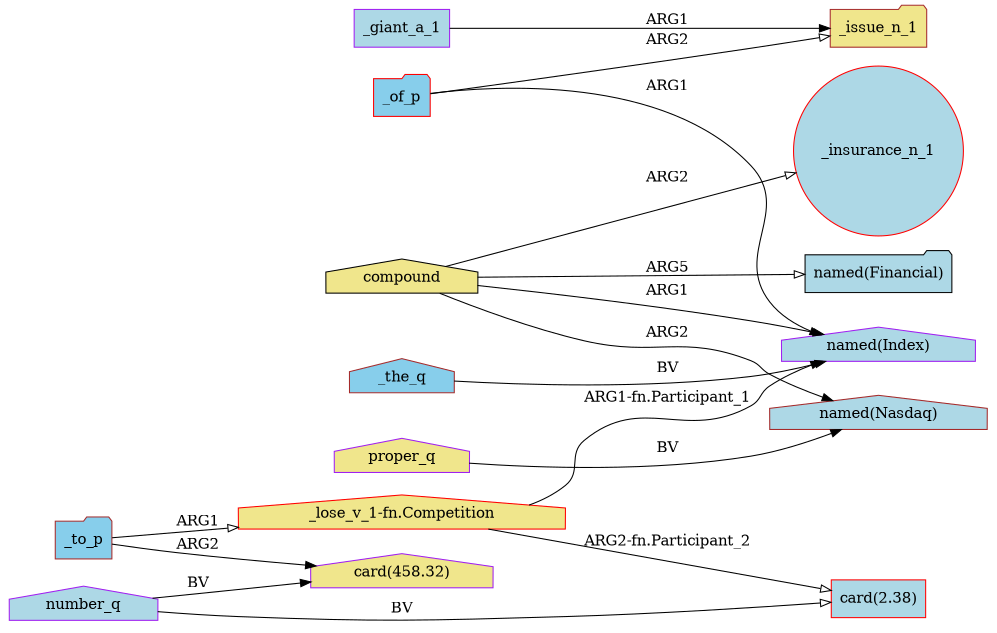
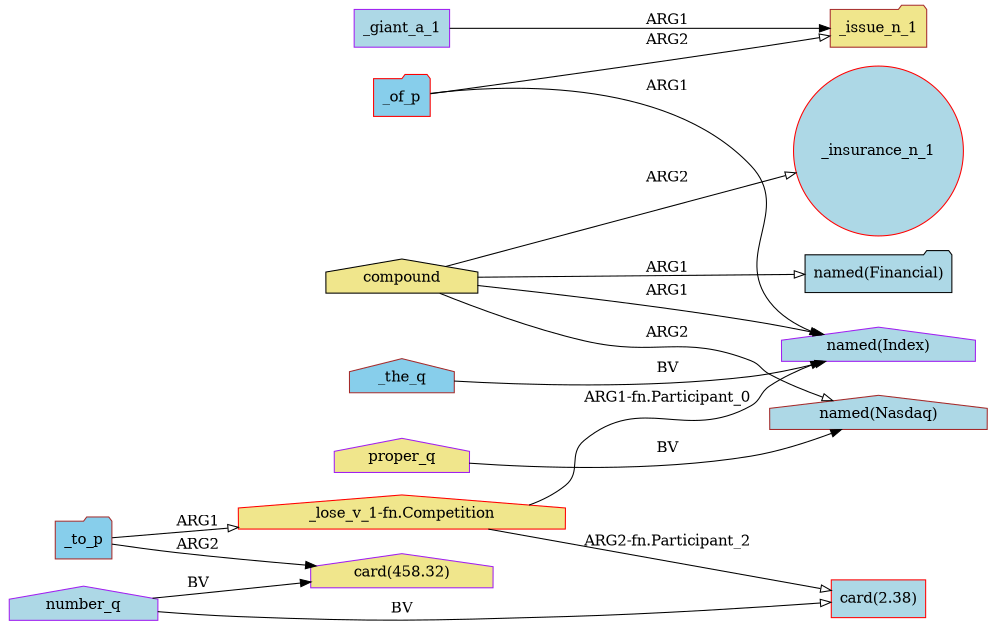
(668, 268) -> (668, 268)
(633, 347) -> (633, 347)
(668, 398) -> (668, 398)
